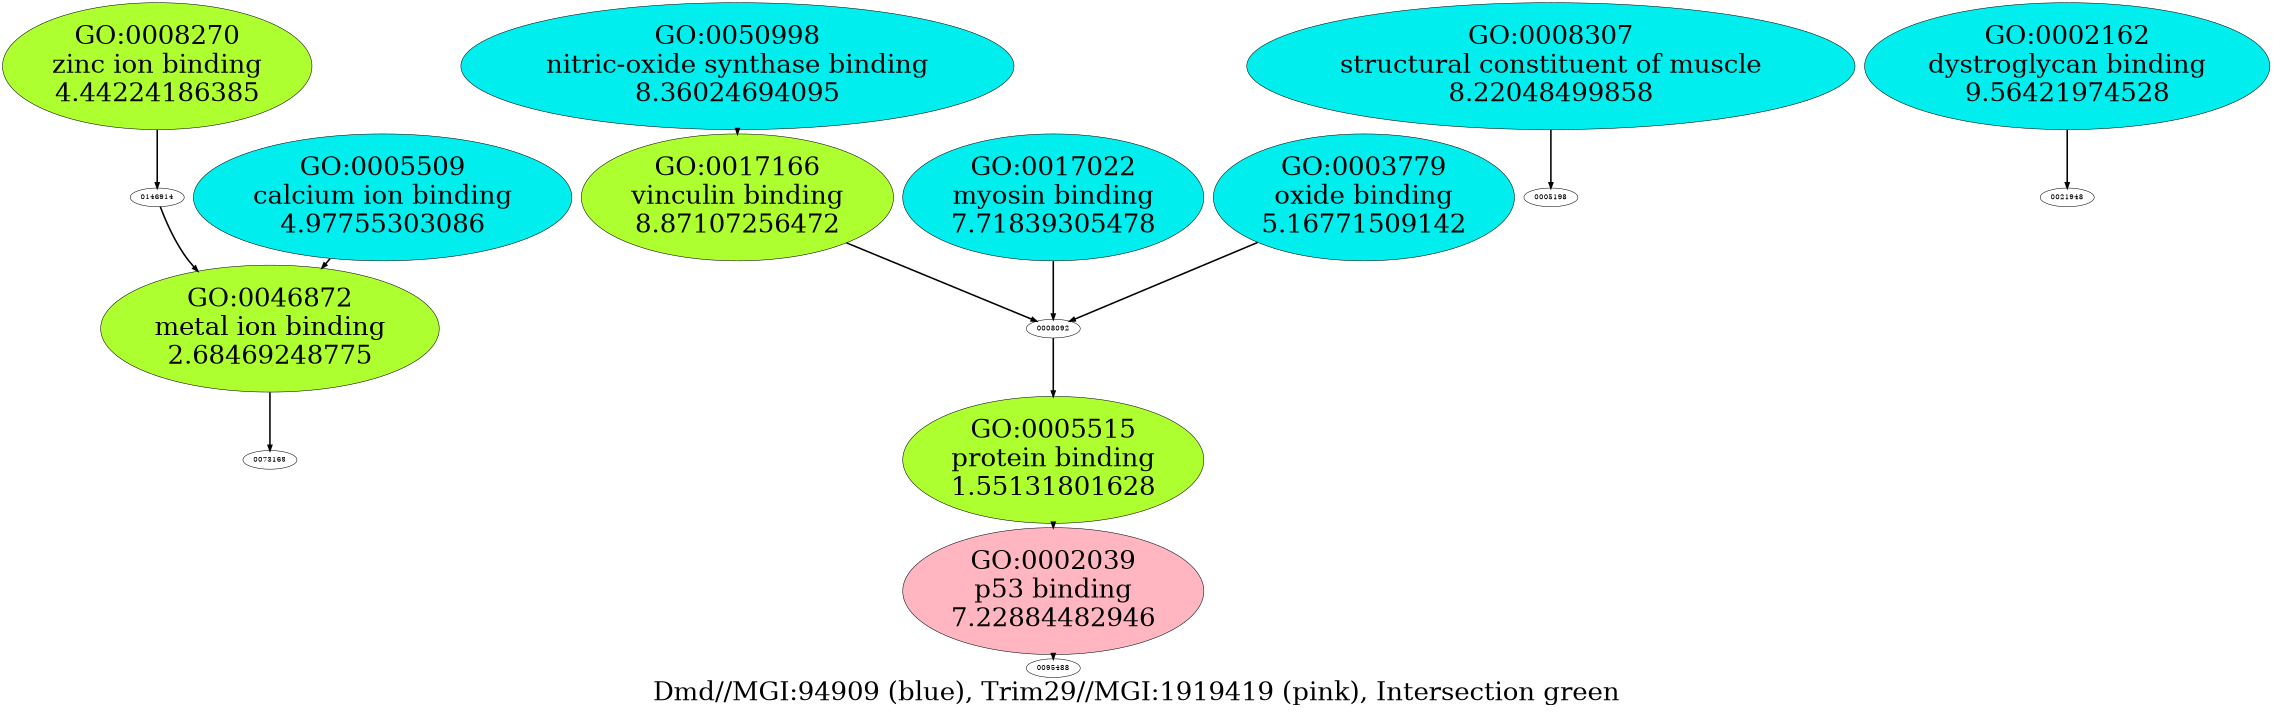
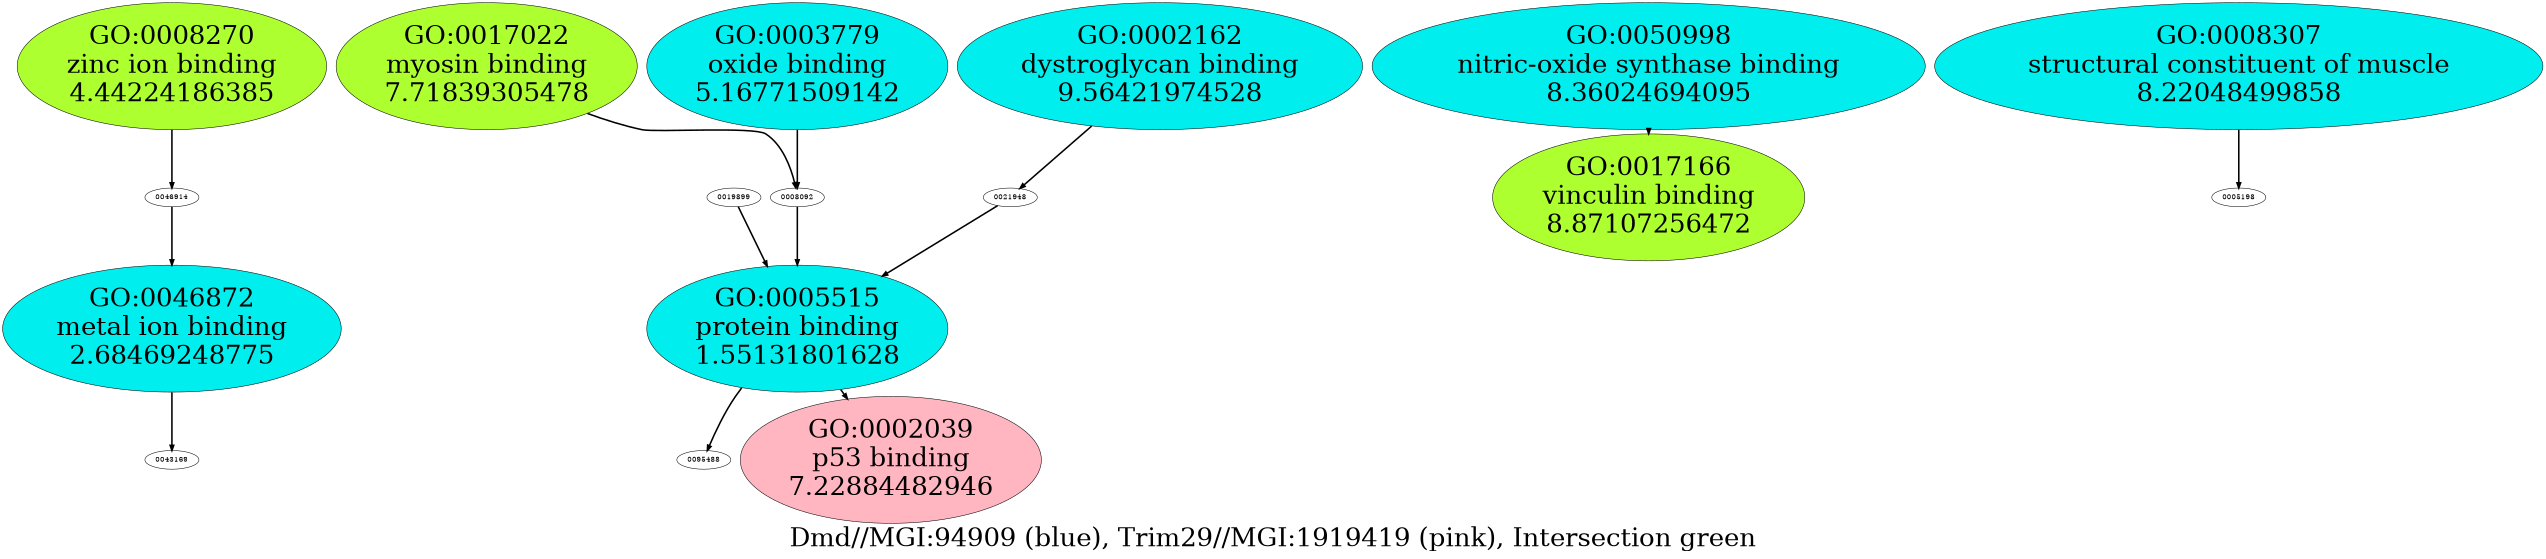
(157, 197) -> (172, 197)
(383, 197) -> none
none -> (734, 197)
(1053, 197) -> (487, 66)
none -> (942, 239)
(939, 281) -> none
(270, 329) -> (172, 329)
(270, 460) -> (172, 460)
(1053, 460) -> (797, 329)
(1053, 655) -> (724, 416)
